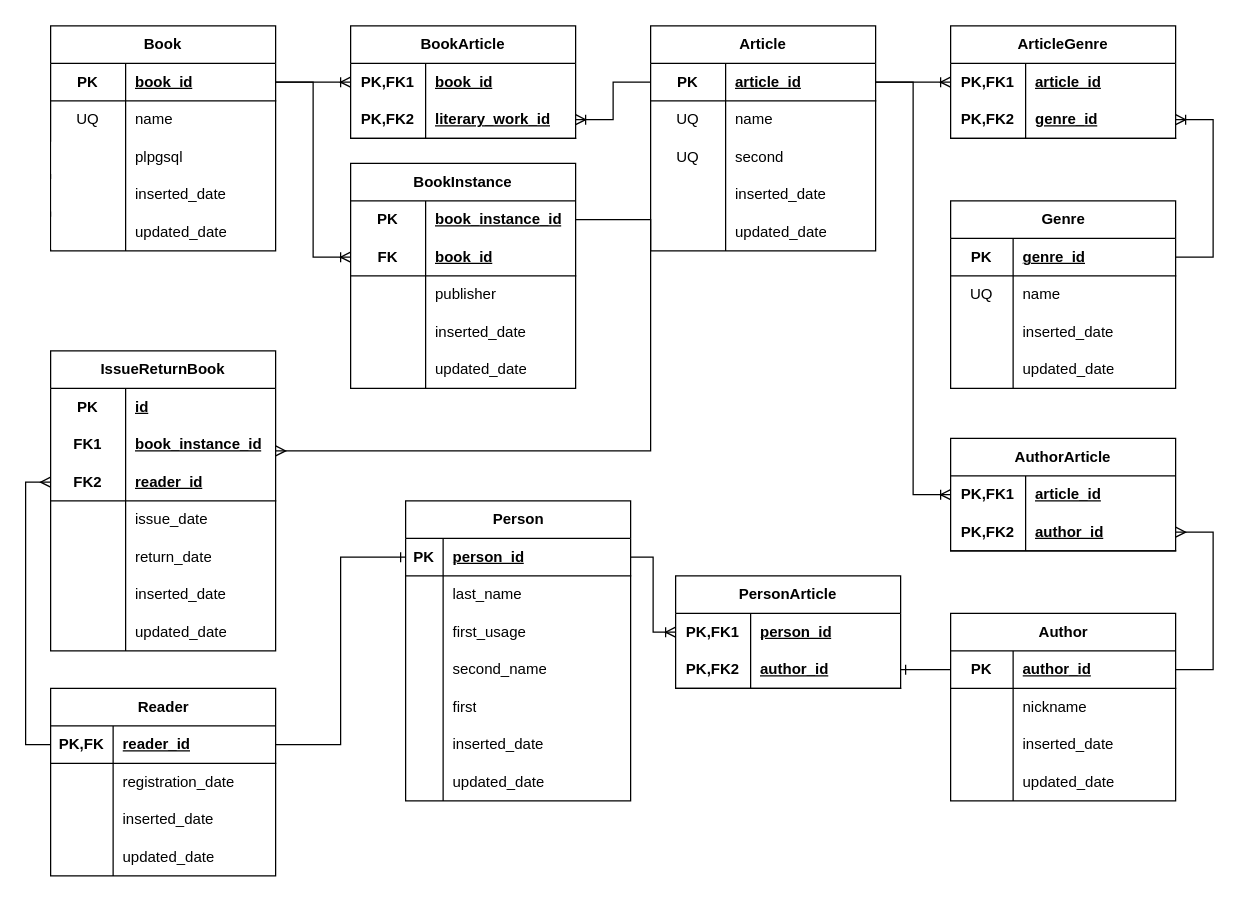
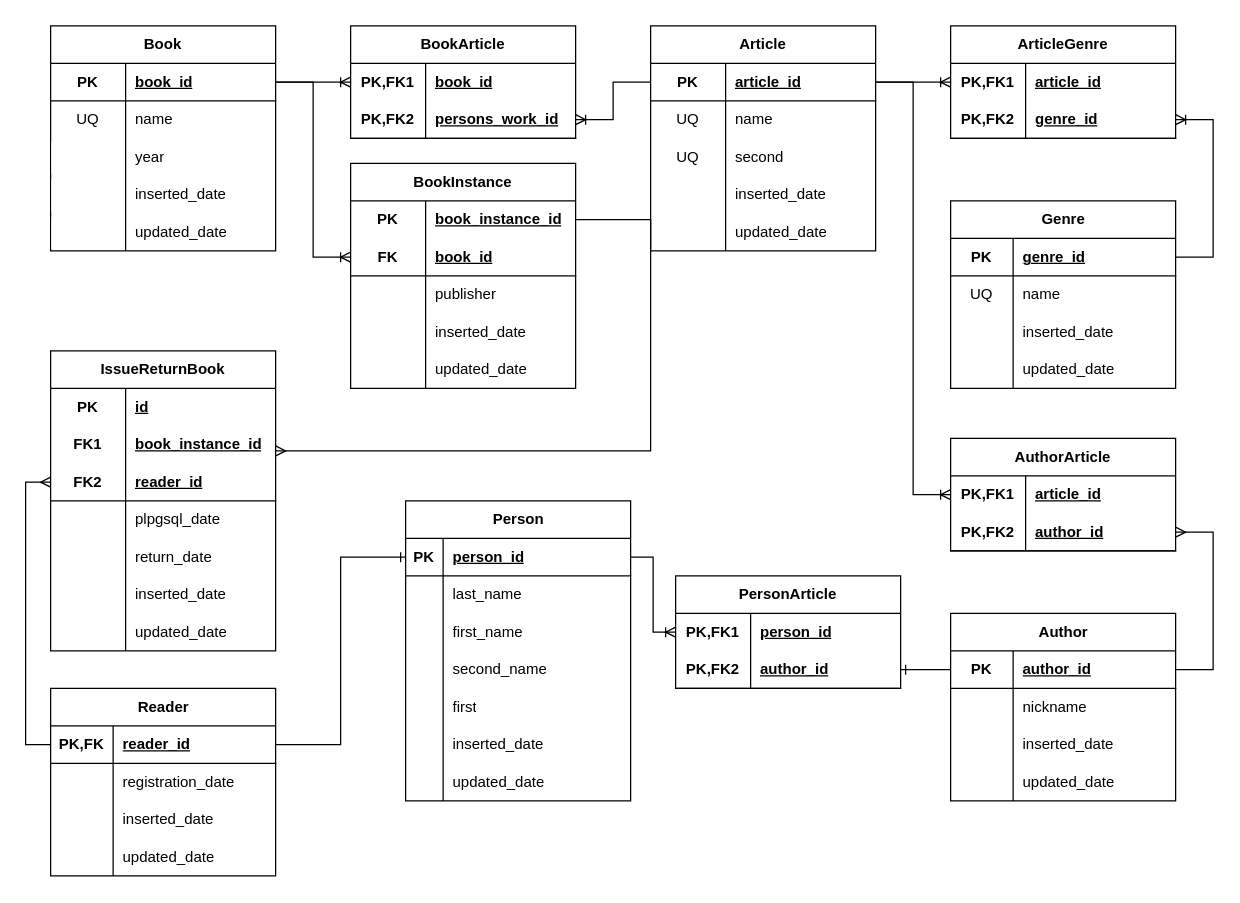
(497, 119) -> (497, 119)
(161, 157) -> (152, 157)
(176, 519) -> (182, 519)
(497, 632) -> (493, 632)
